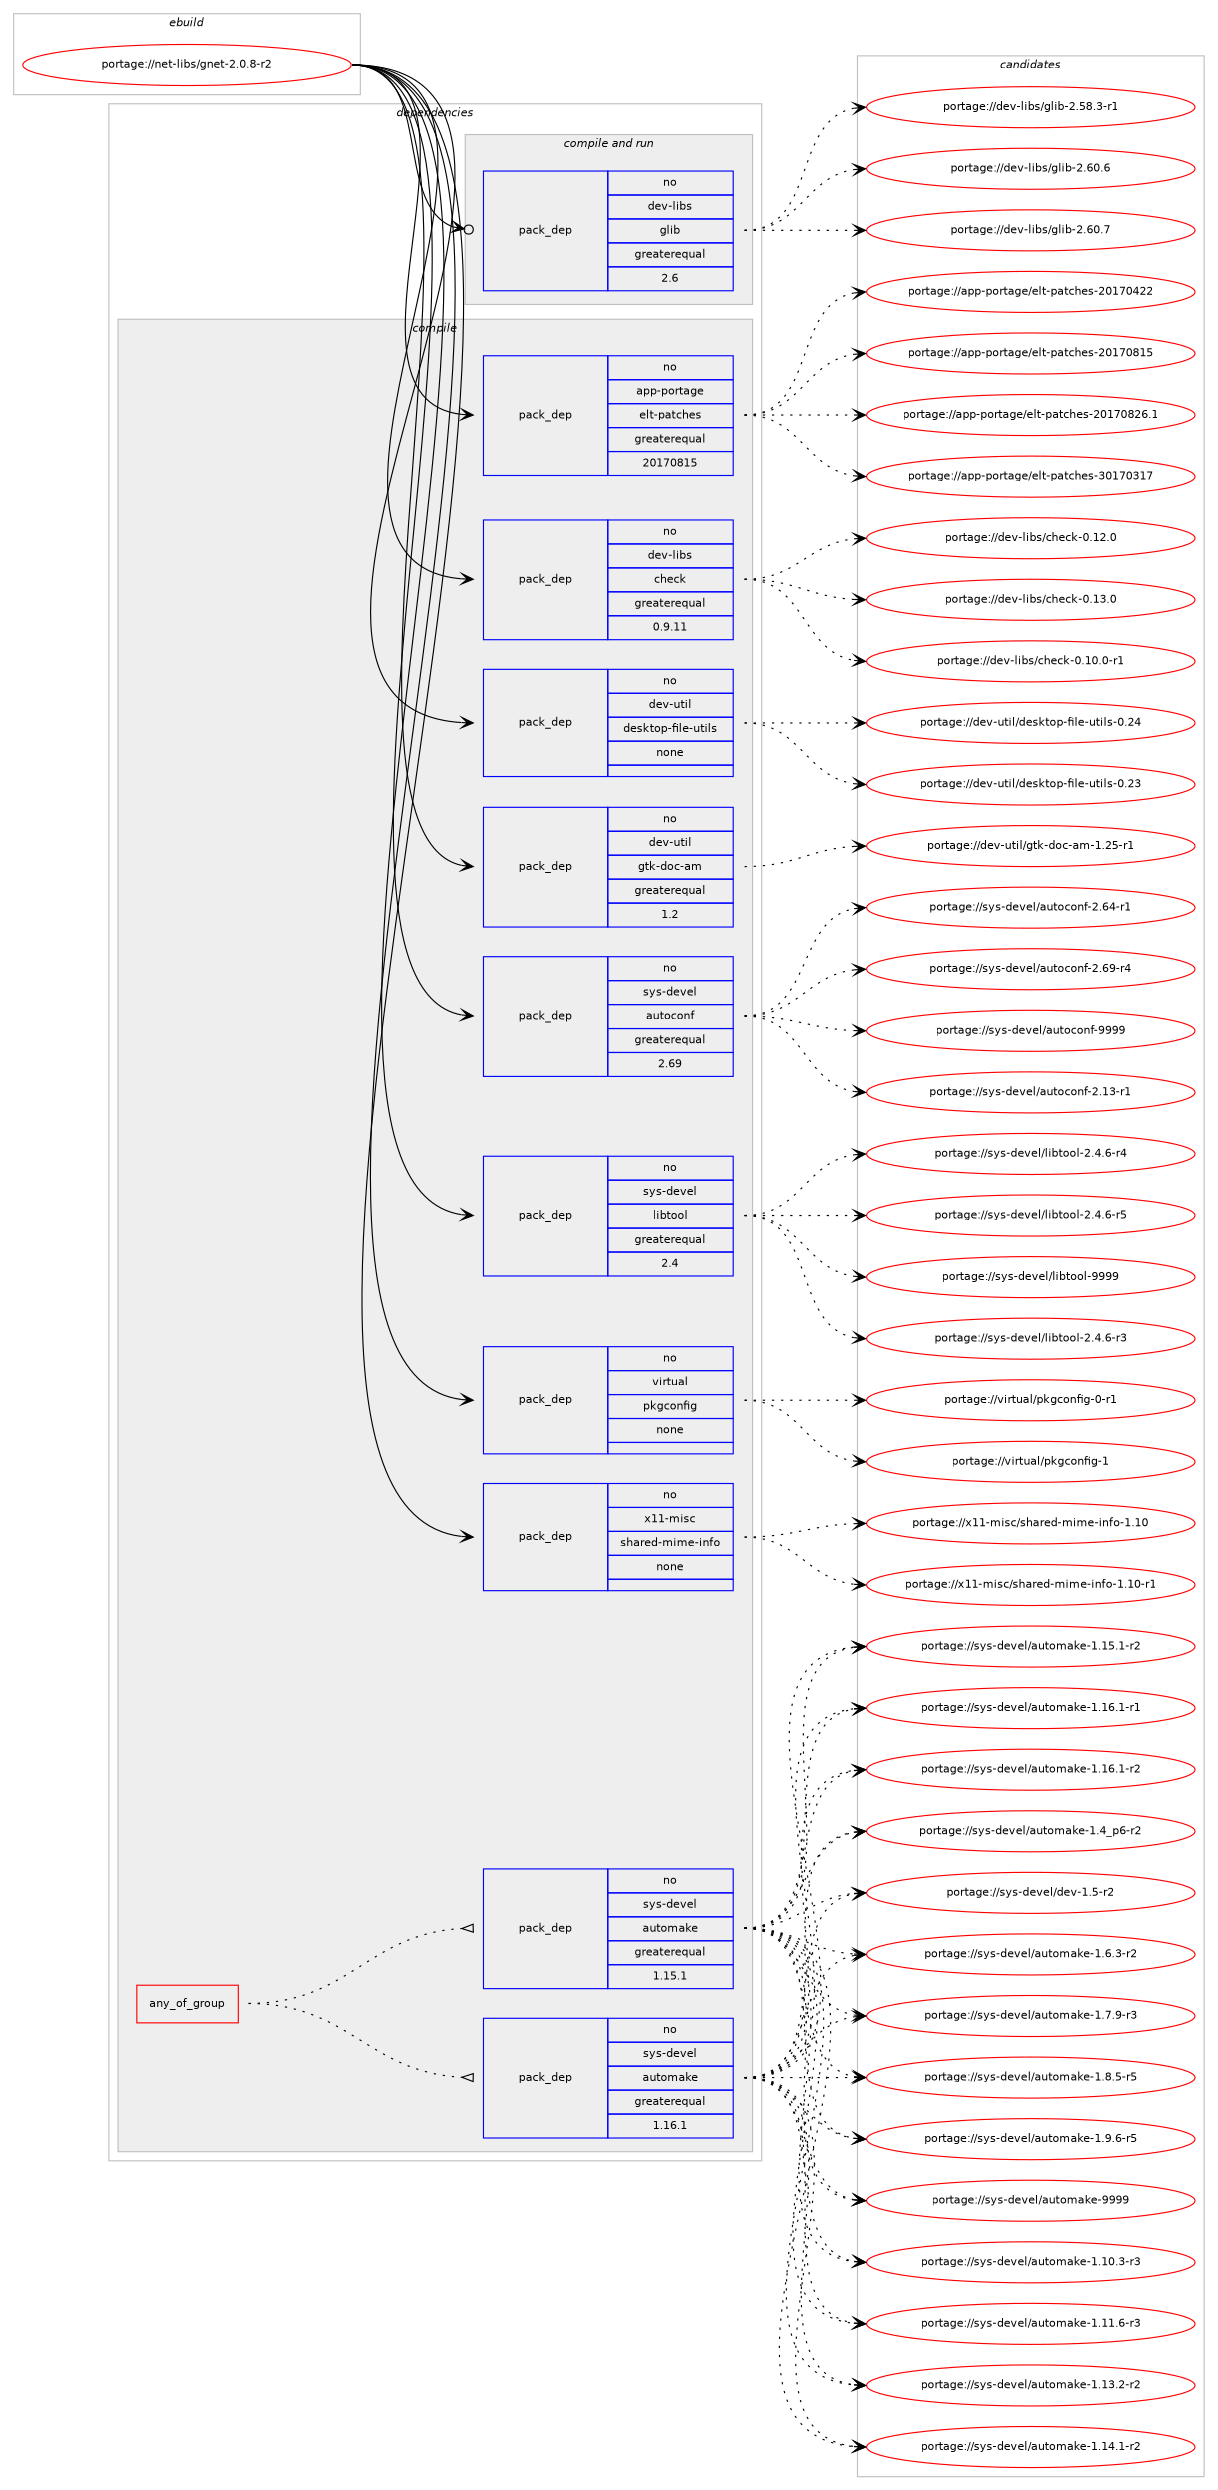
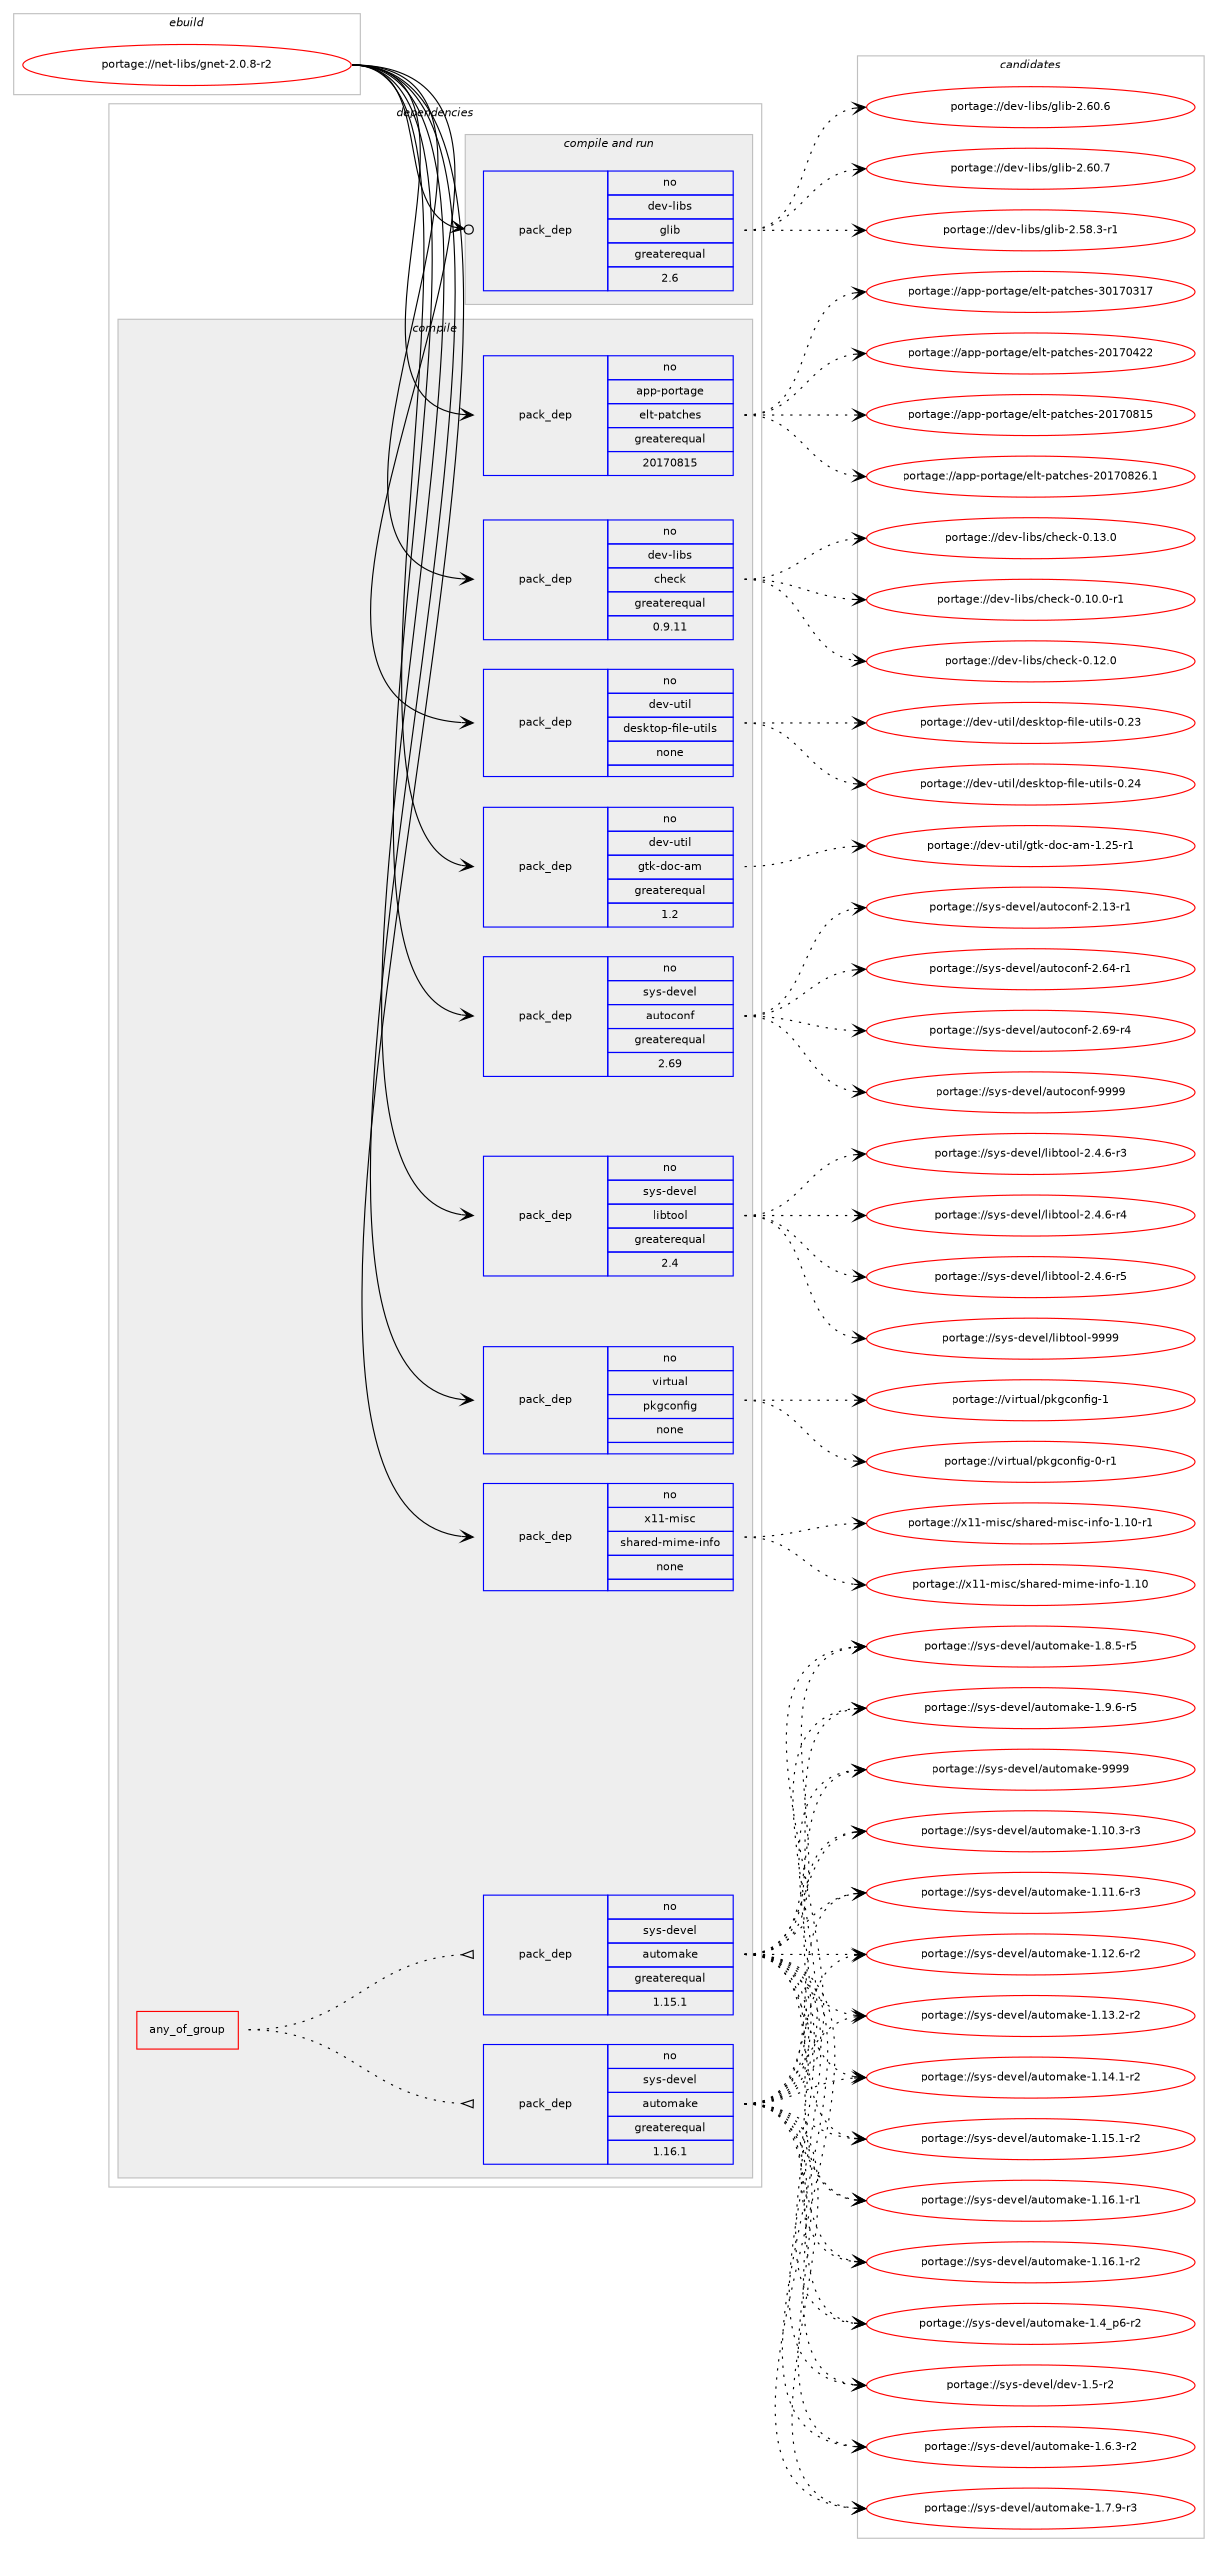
(1031, 1585) -> (1031, 1523)
none -> (1031, 1954)
